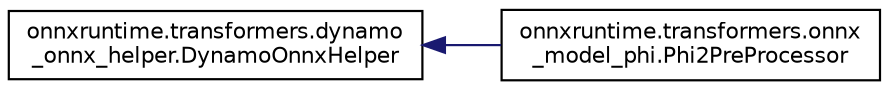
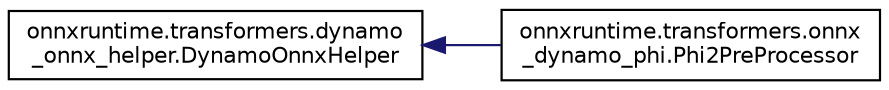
(691, 45) -> (691, 45)
